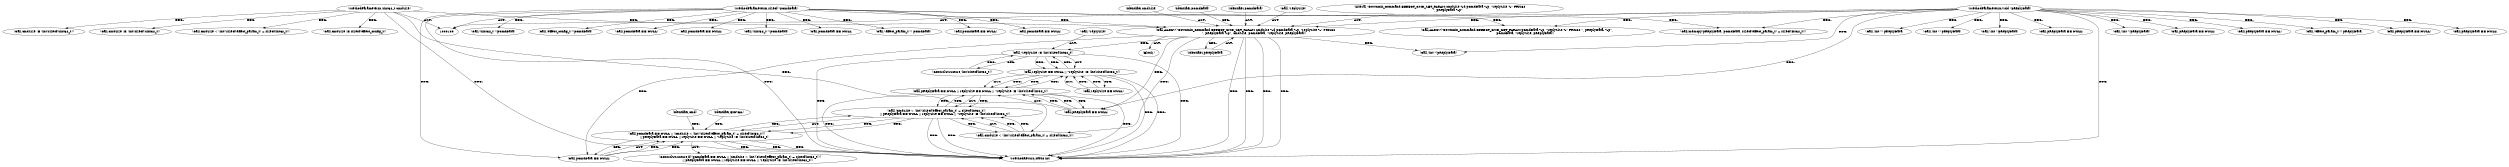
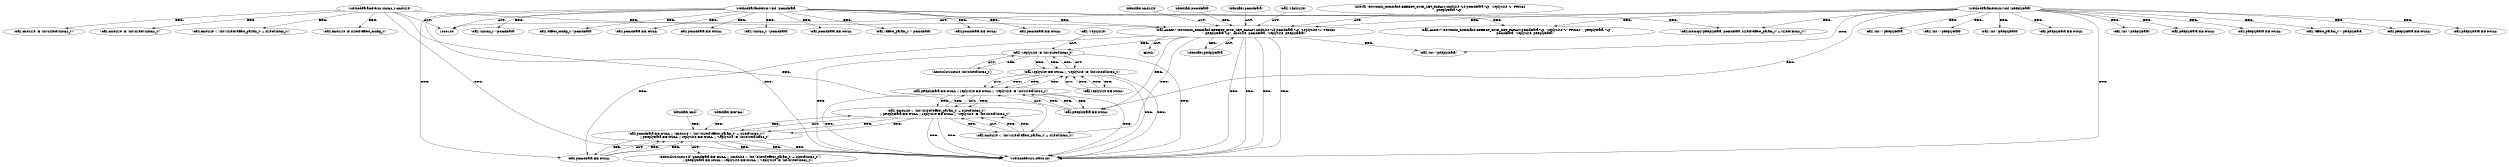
(766, 9) -> (766, 9)
(992, 62) -> (993, 62)
